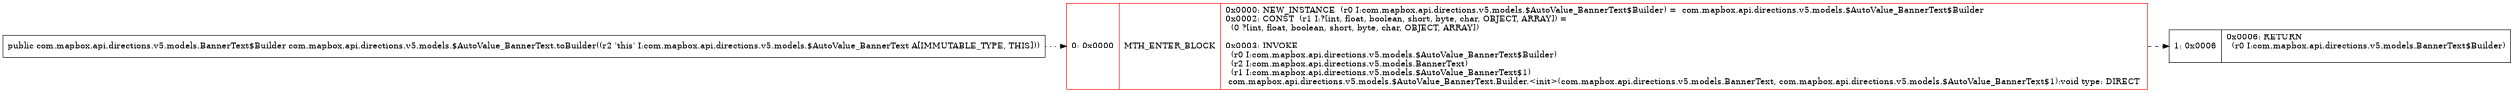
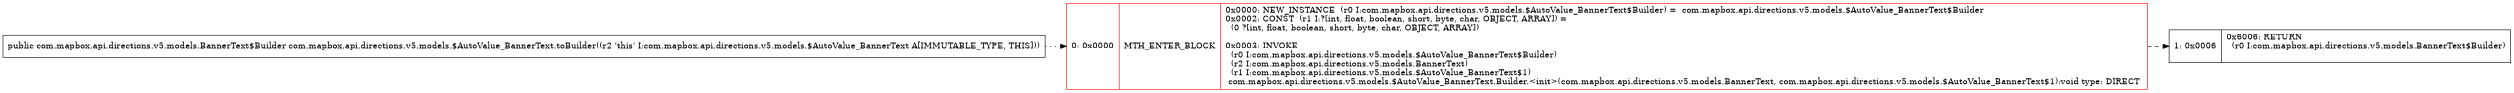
(2267, 37) -> (2267, 37)
